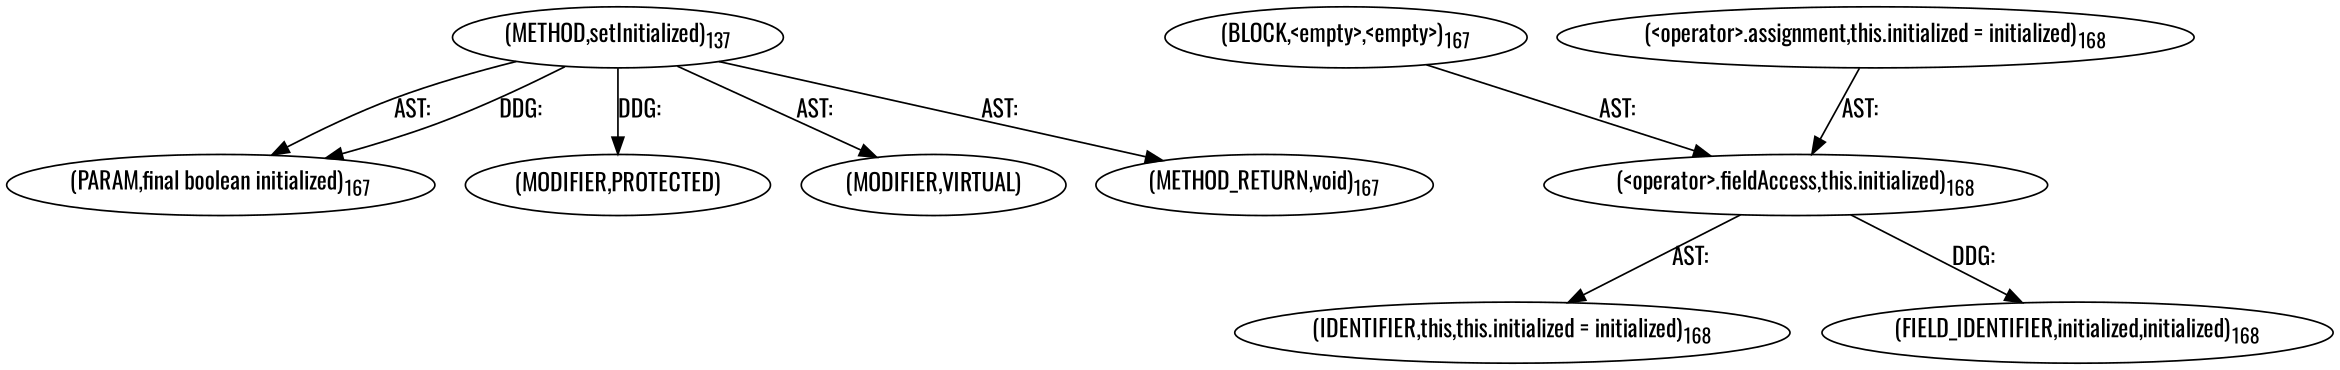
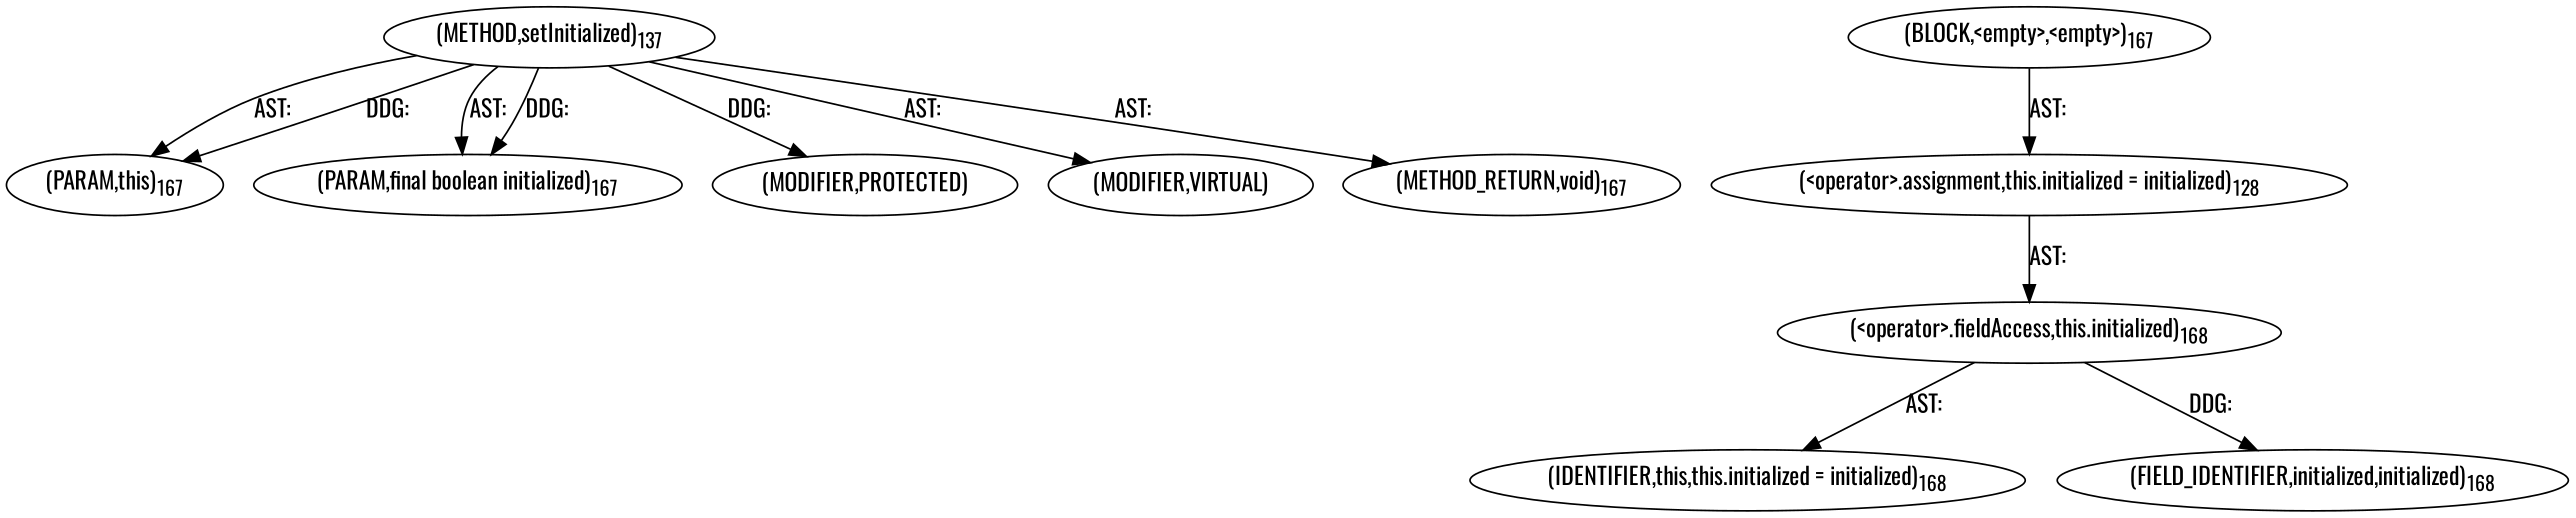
(2093, 35) -> (2247, 182)
(1560, 108) -> (2029, 103)
none -> (115, 185)
